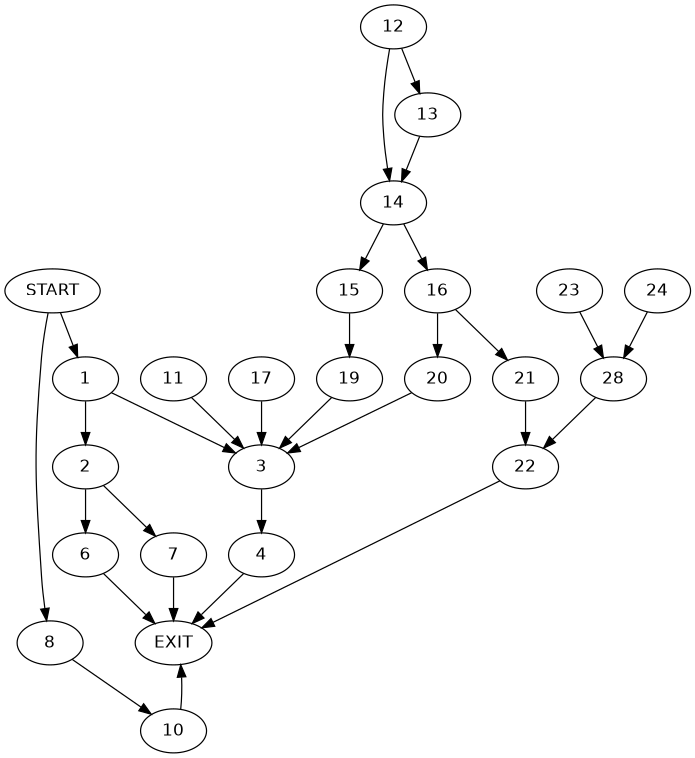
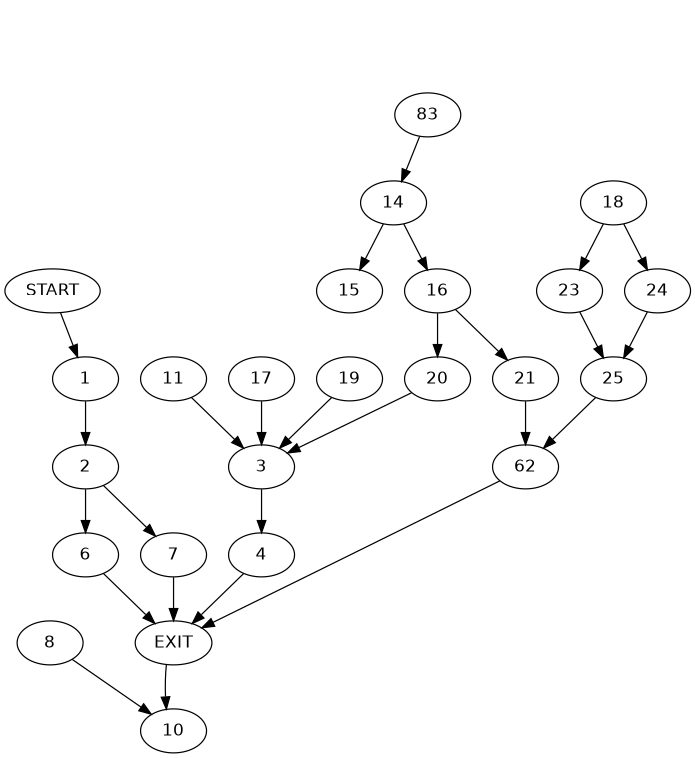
(394, 27) -> none
(428, 115) -> (428, 115)
none -> (614, 203)
(350, 329) -> none
(614, 379) -> (614, 379)
(168, 420) -> none
(36, 461) -> none
(526, 467) -> (526, 467)
(182, 693) -> (165, 681)
